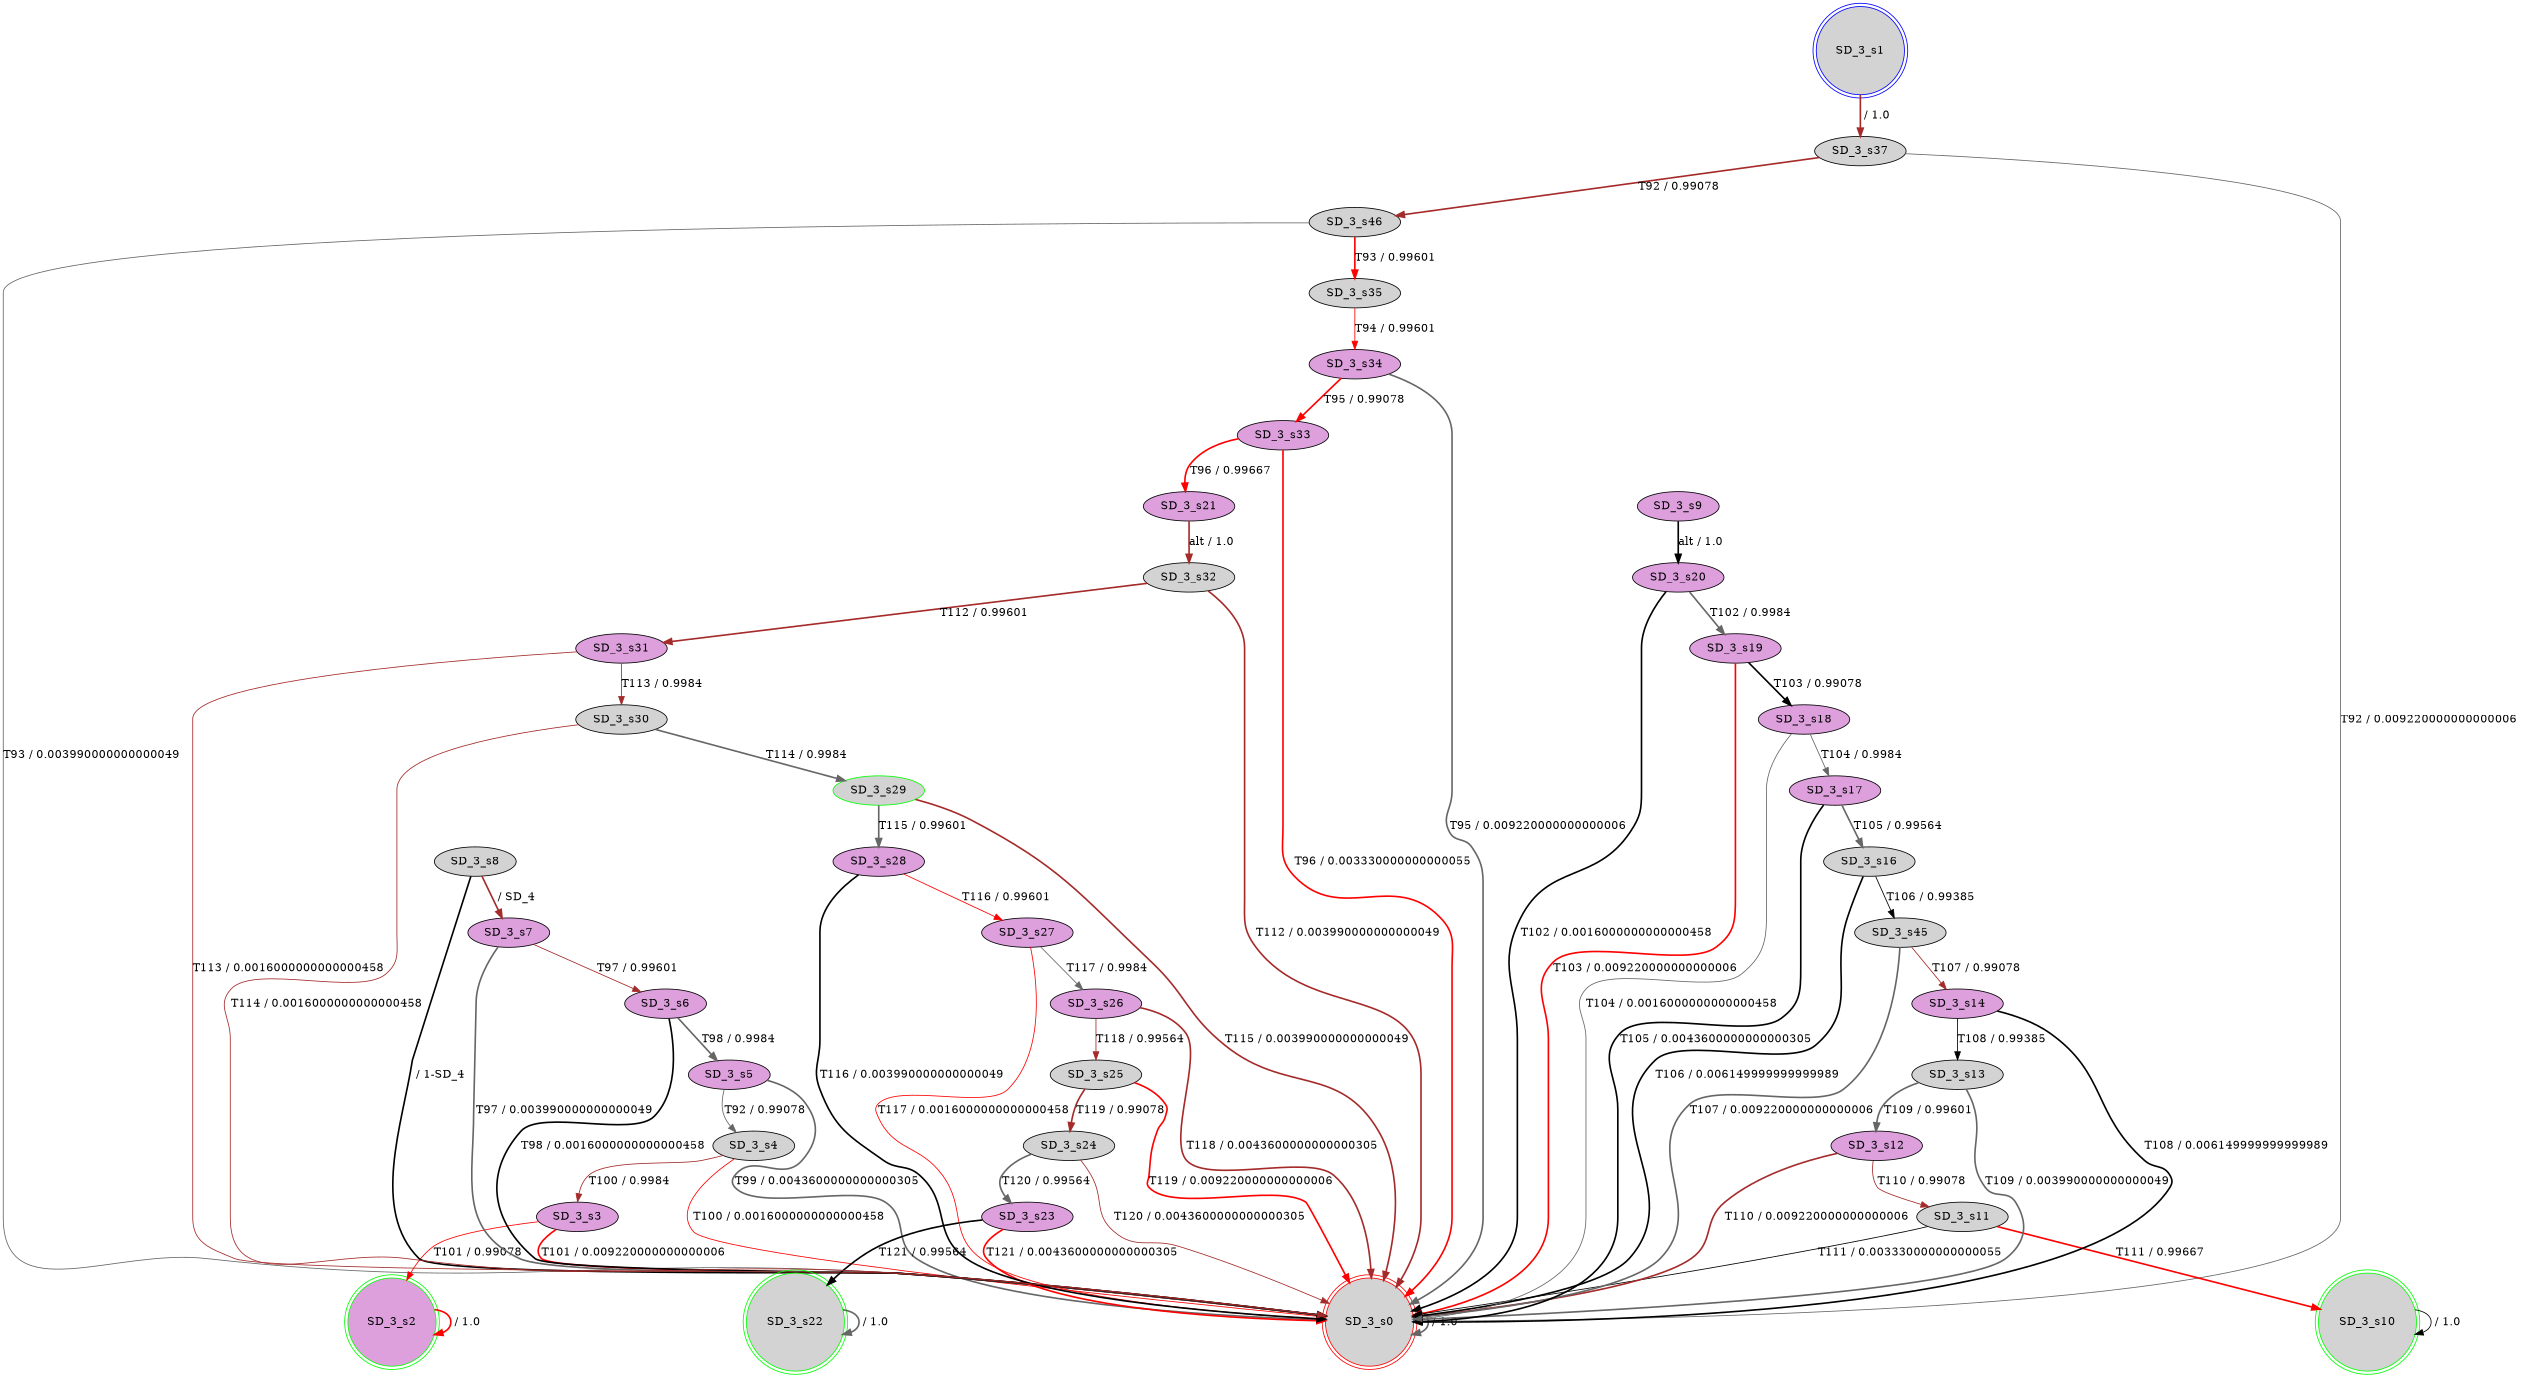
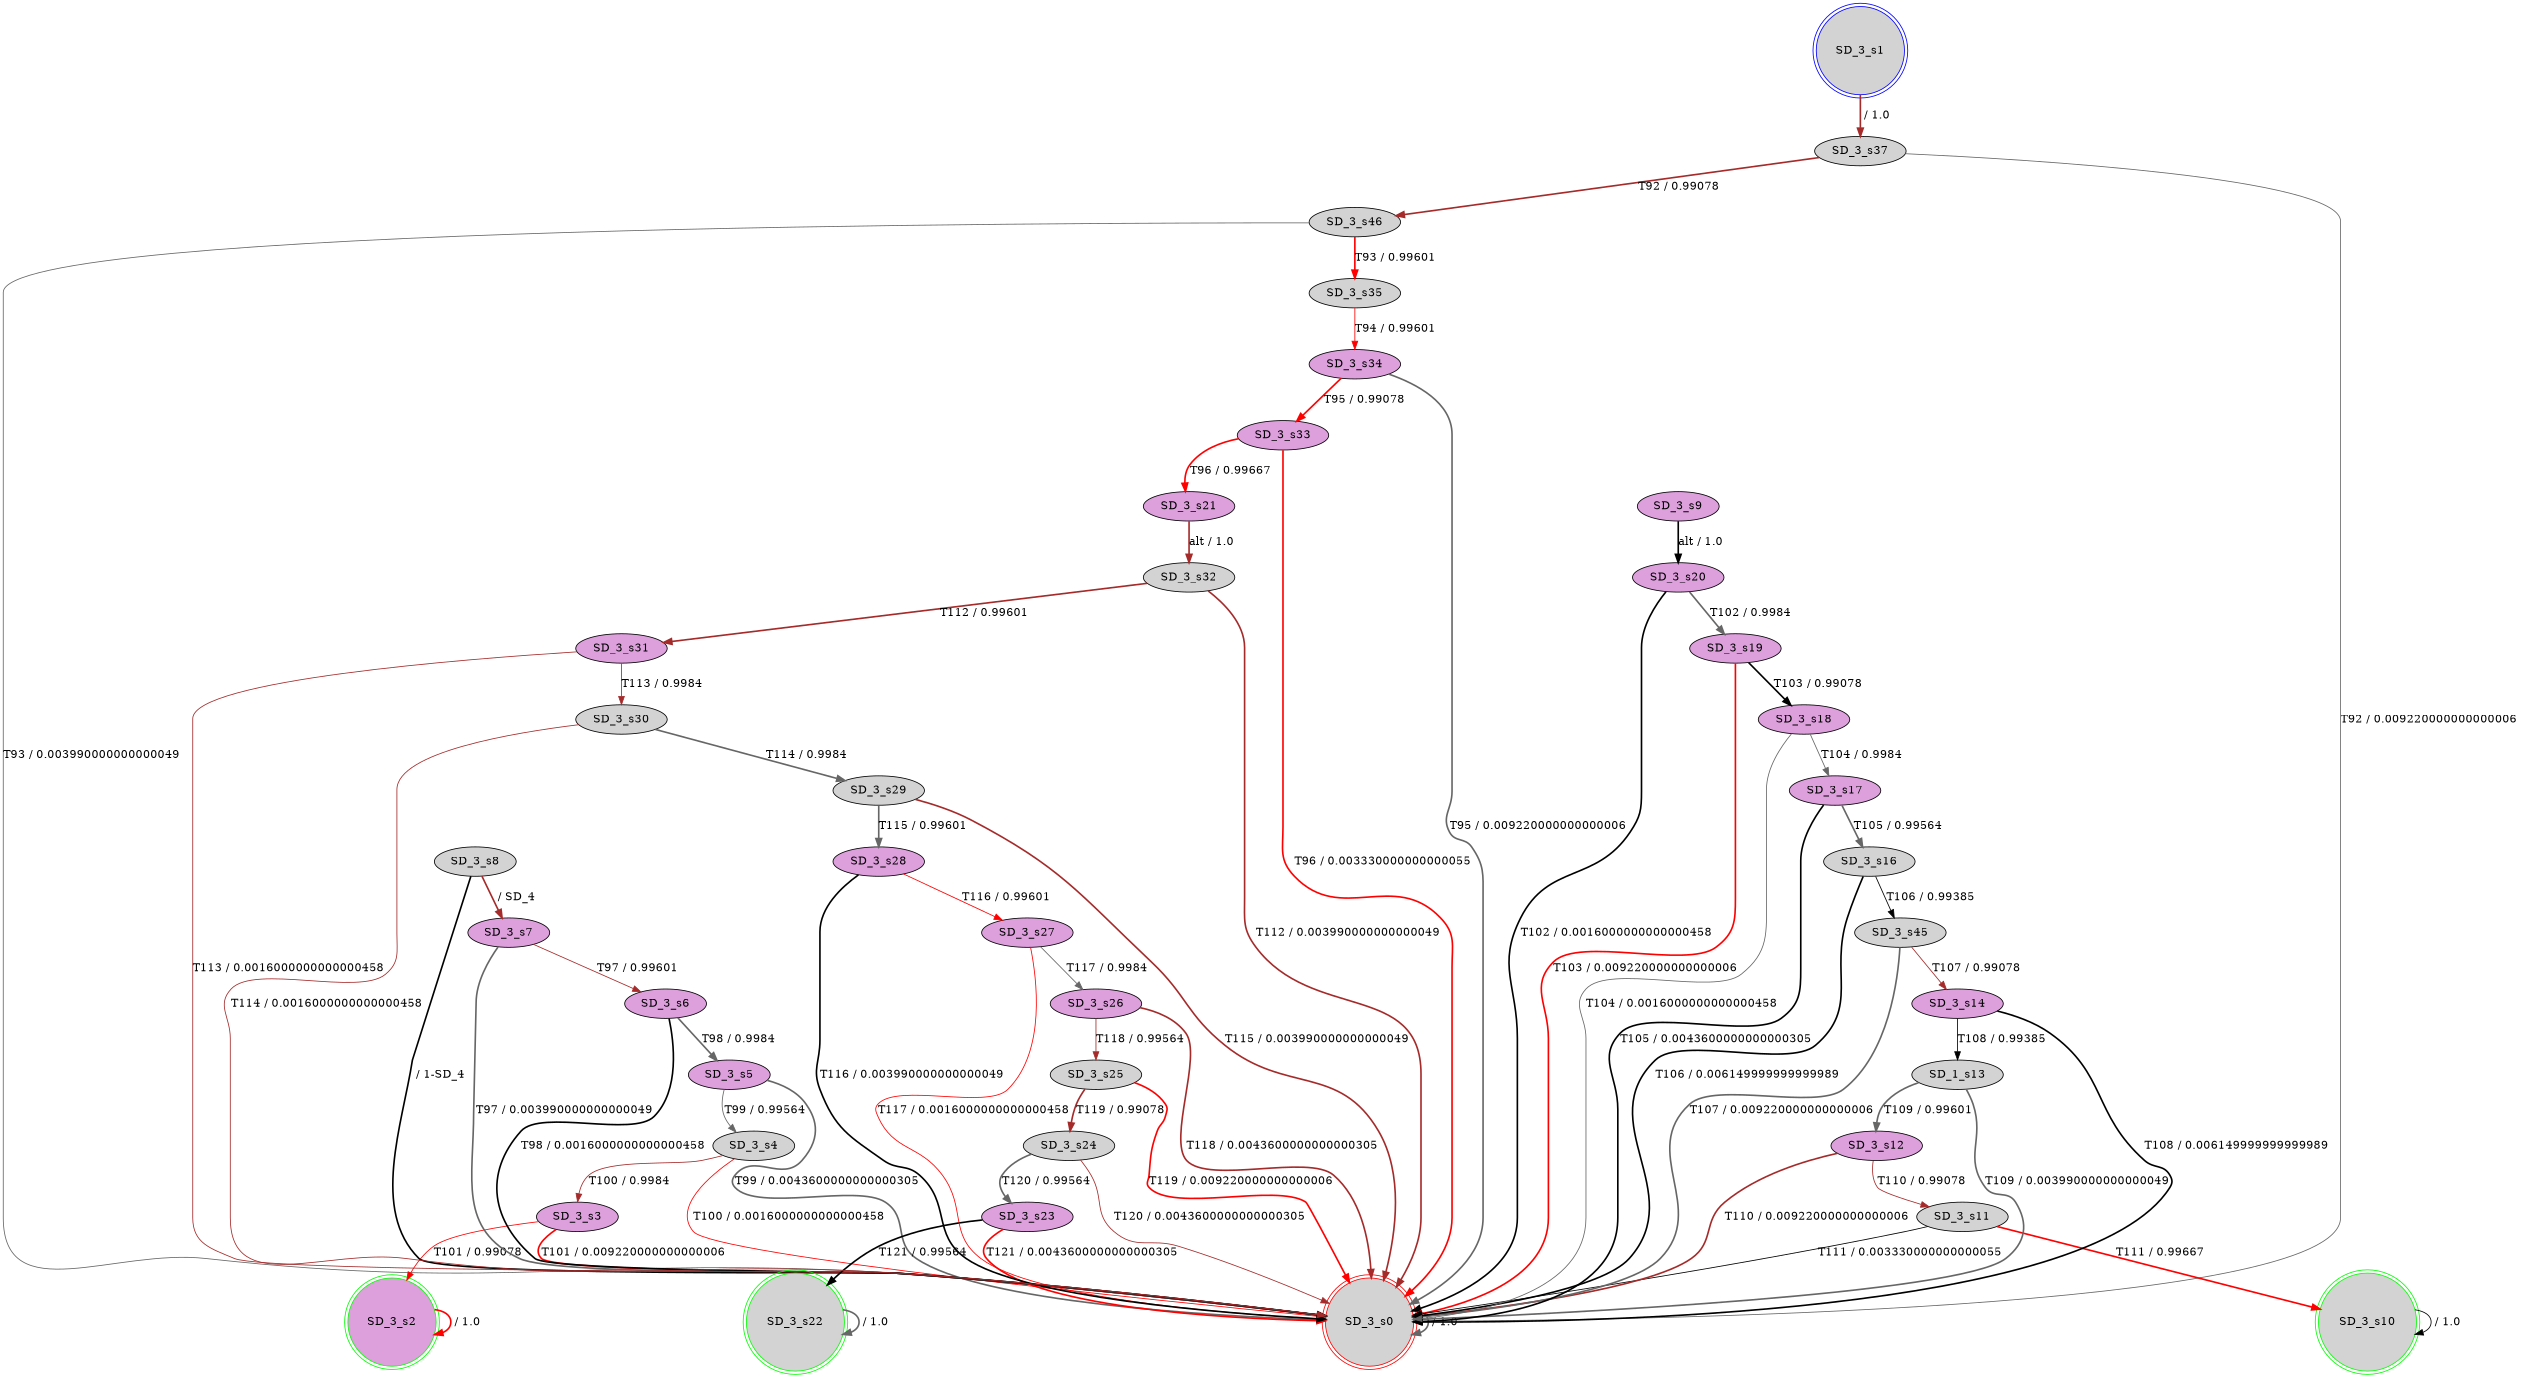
(879, 791) -> (879, 791)
(1958, 1075) -> (1958, 1075)
(765, 1110) -> (765, 1110)
